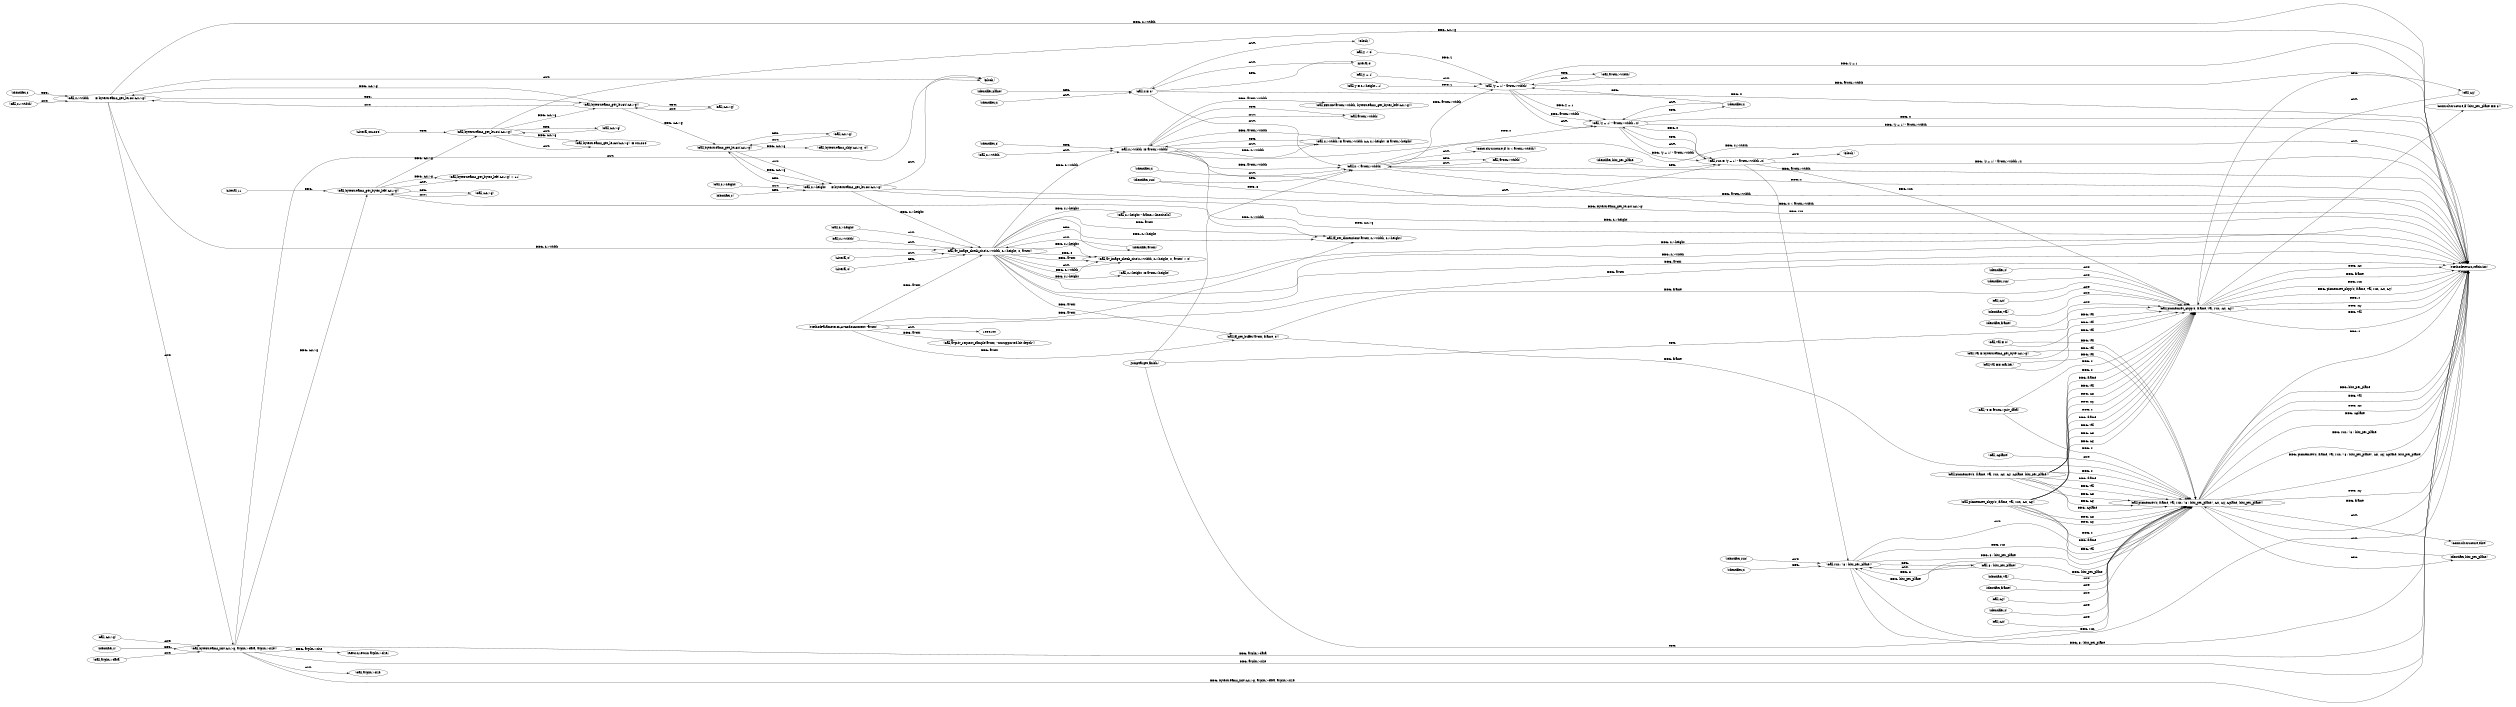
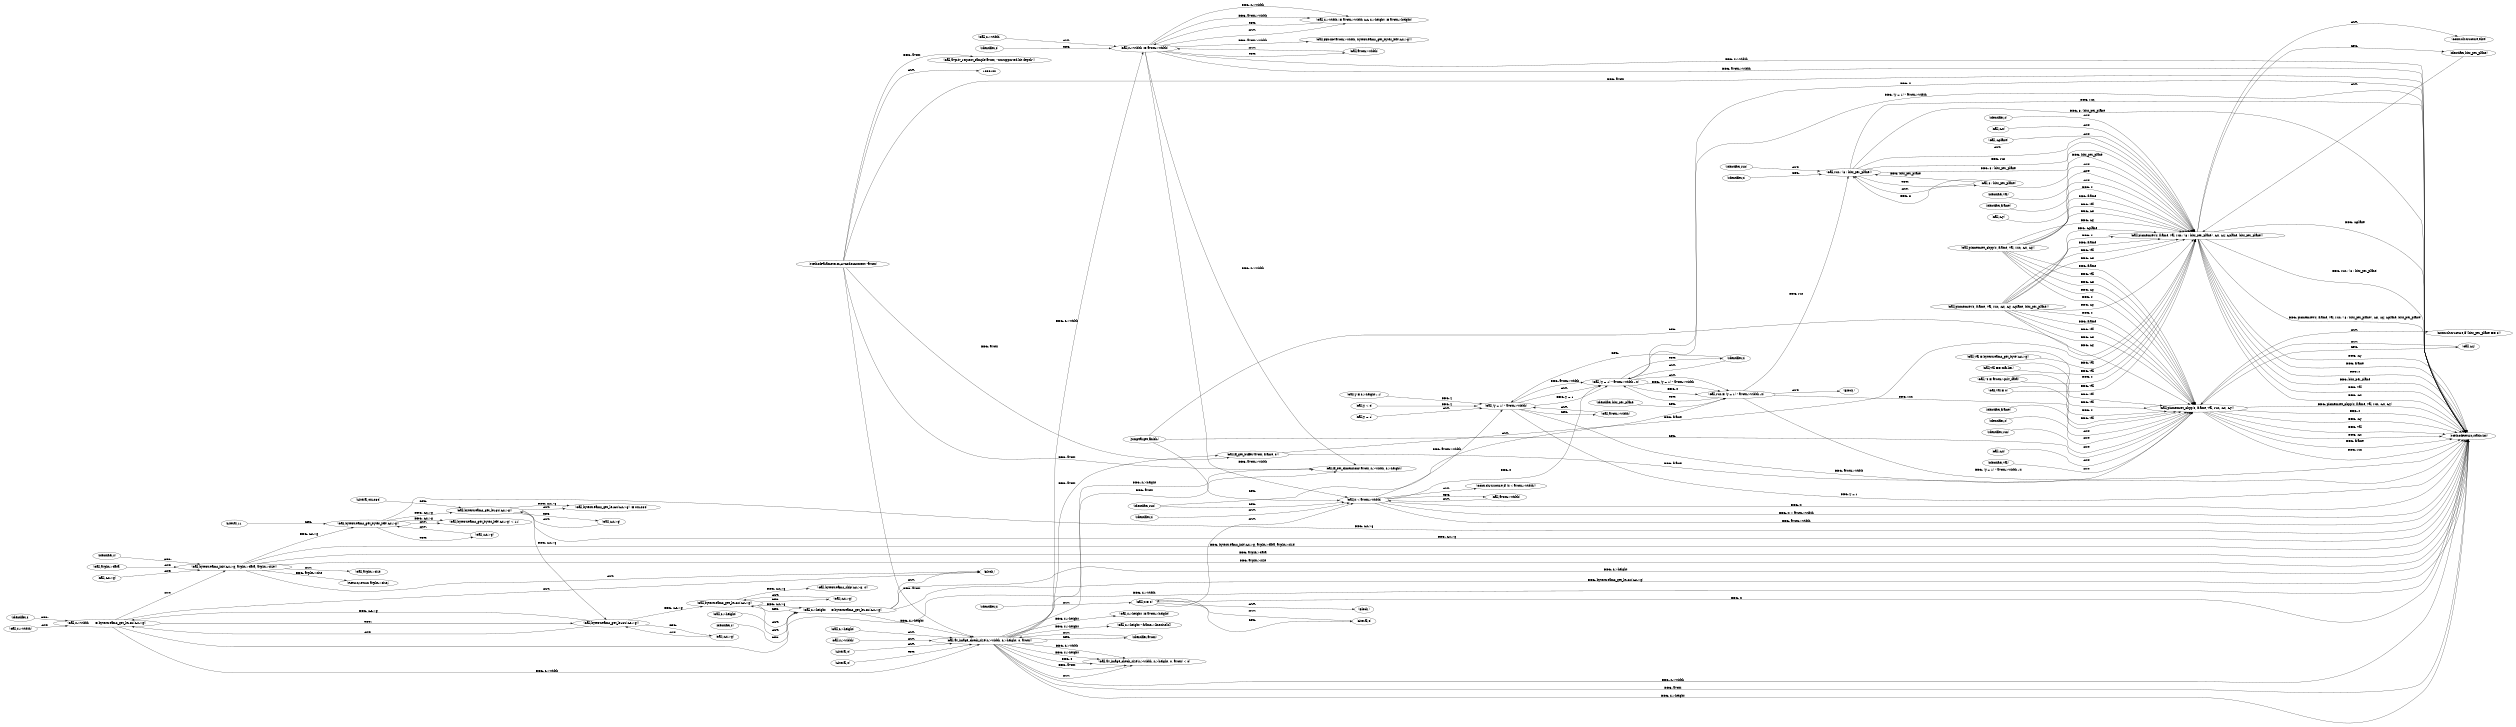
(989, 92) -> none
(1253, 187) -> (1253, 491)
(309, 189) -> (309, 522)
